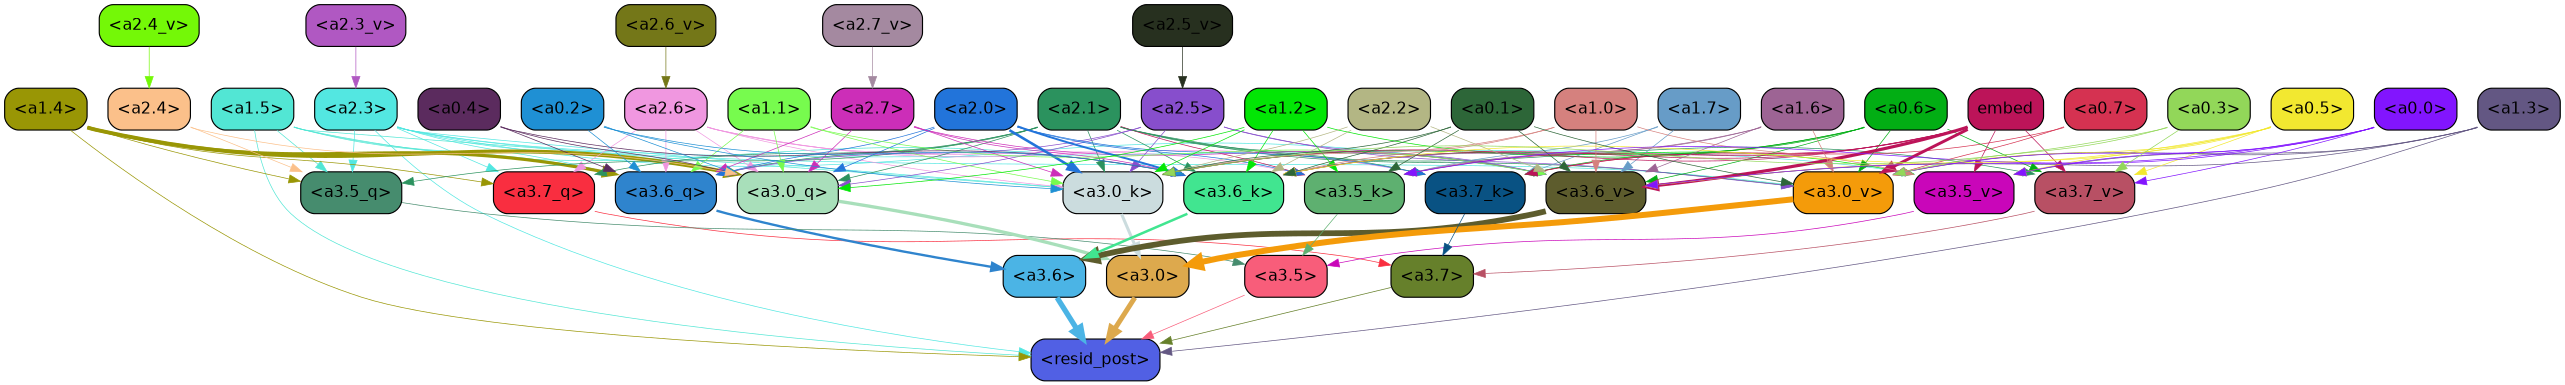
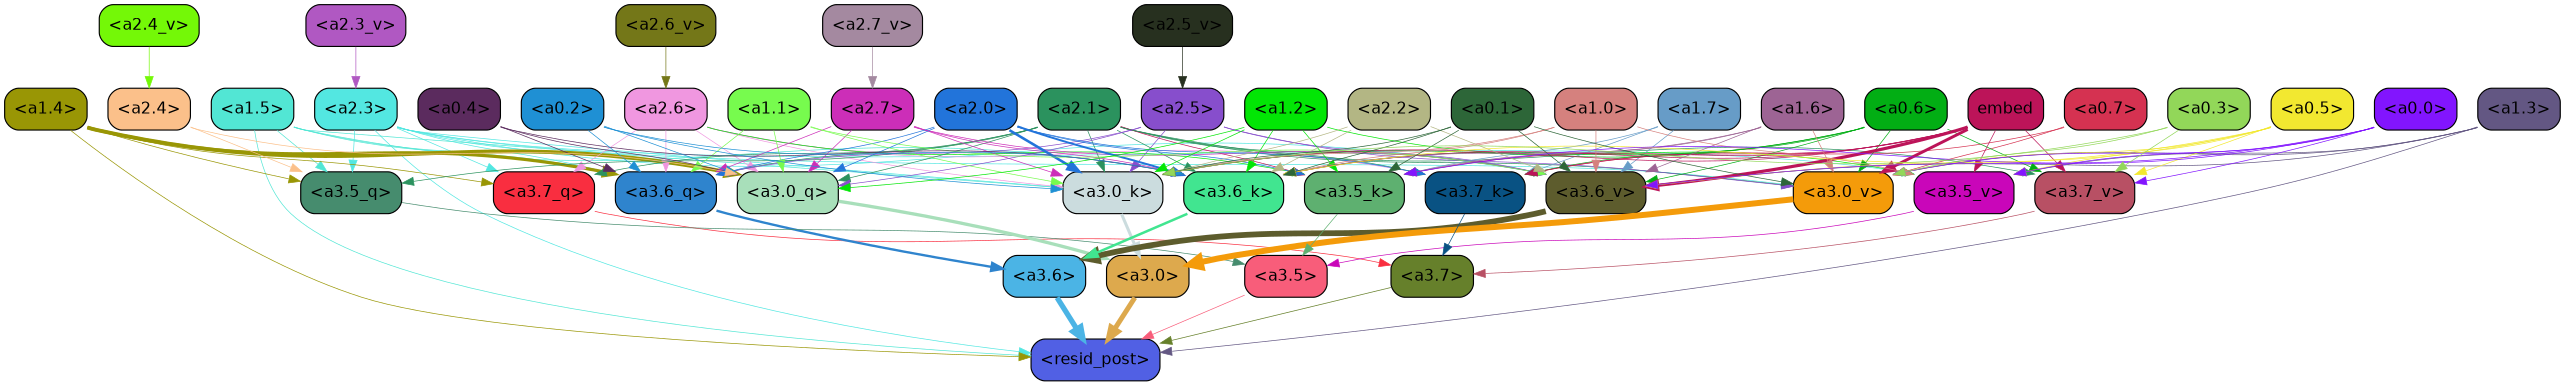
(999, 154) -> (999, 154)
